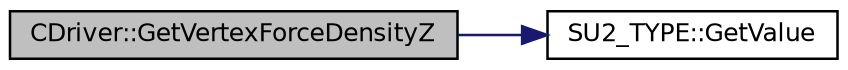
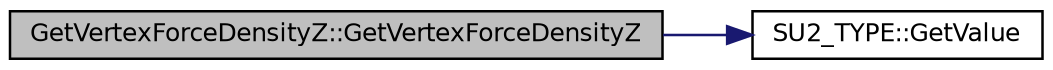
(234, 35) -> (336, 35)
